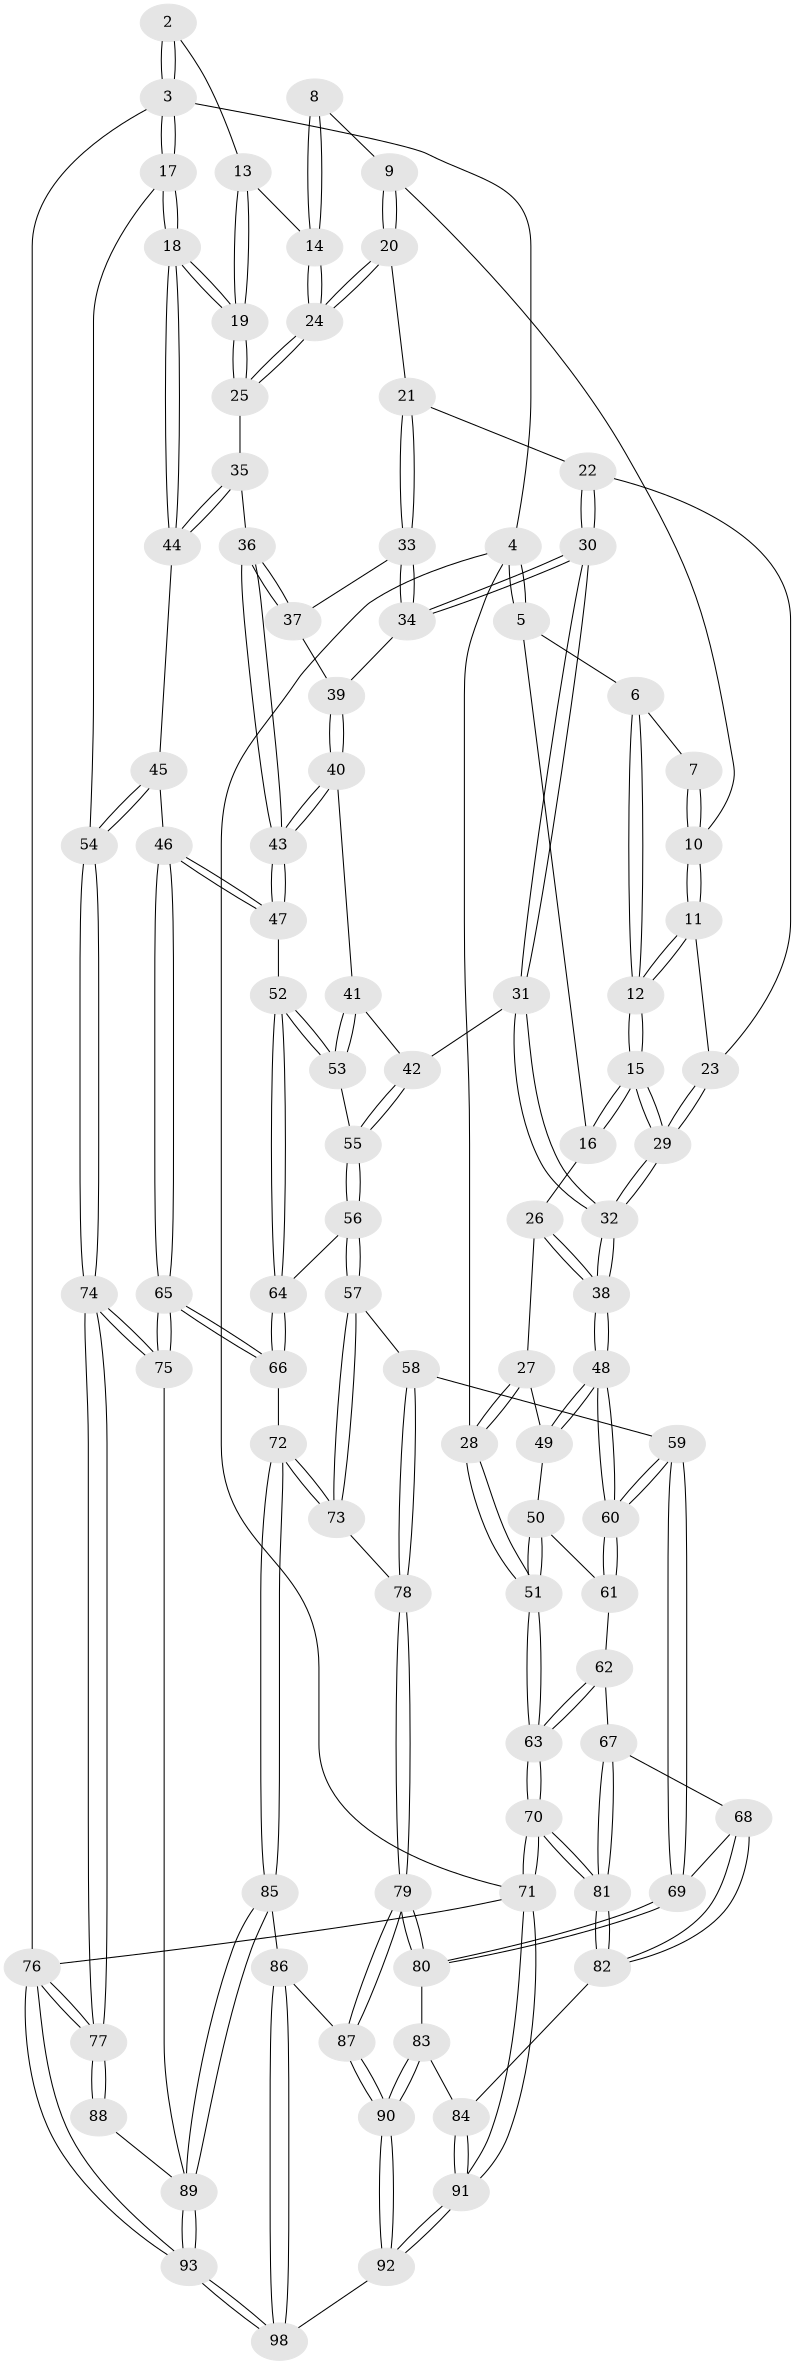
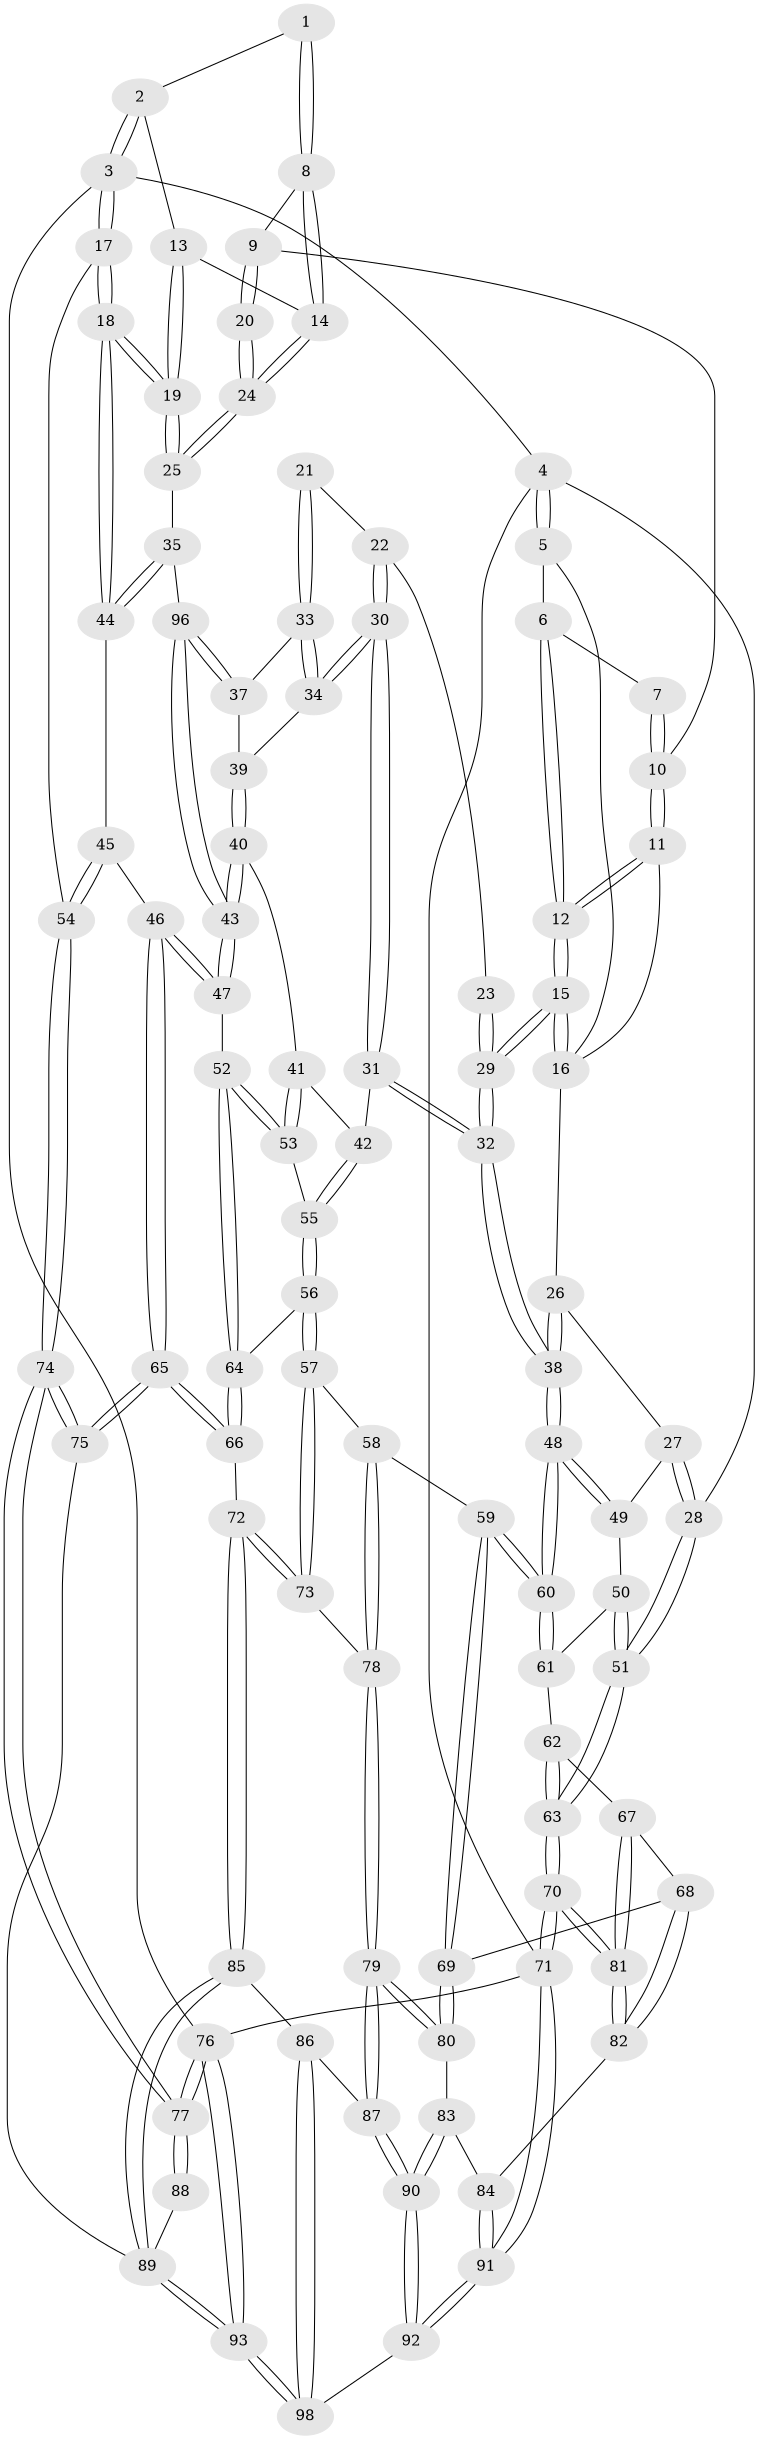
none -> (306, 23)
(398, 322) -> none
(247, 546) -> (181, 621)
(702, 995) -> (649, 974)
